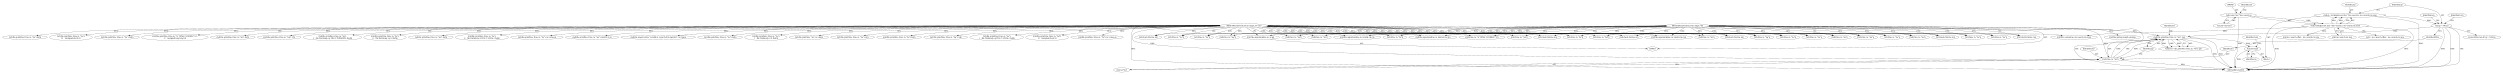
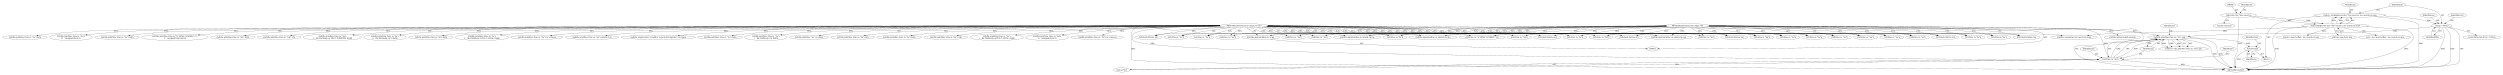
(2231, 21) -> none
(2330, 41) -> (2432, 31)
